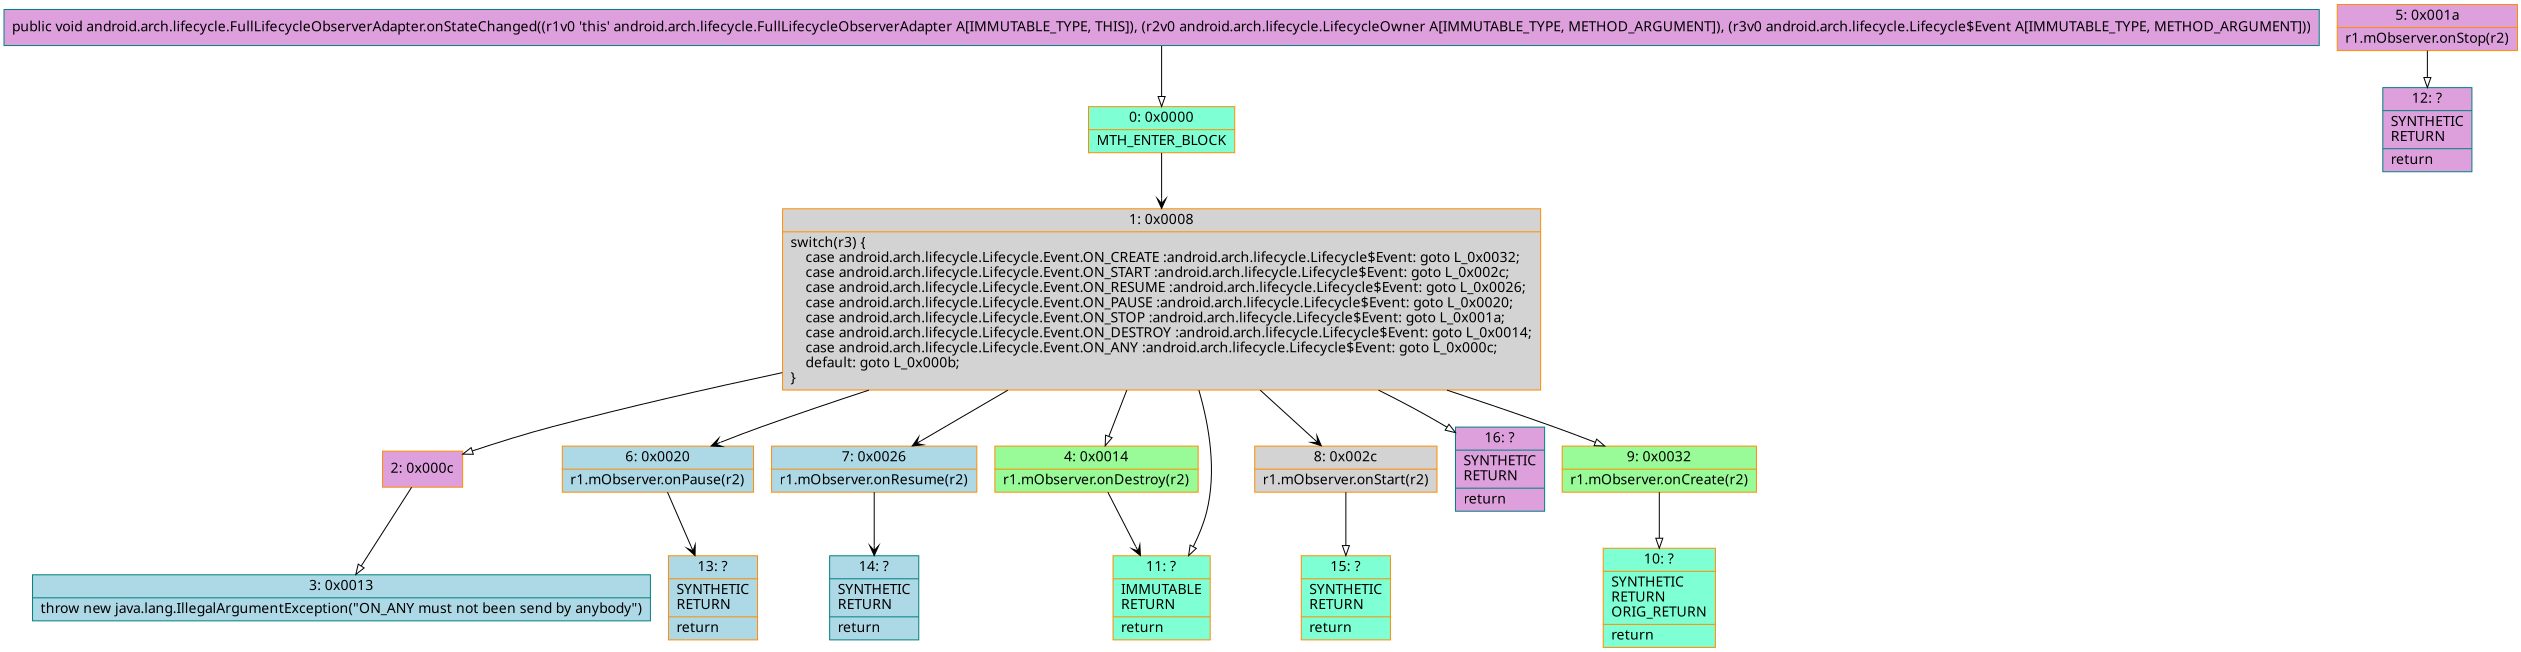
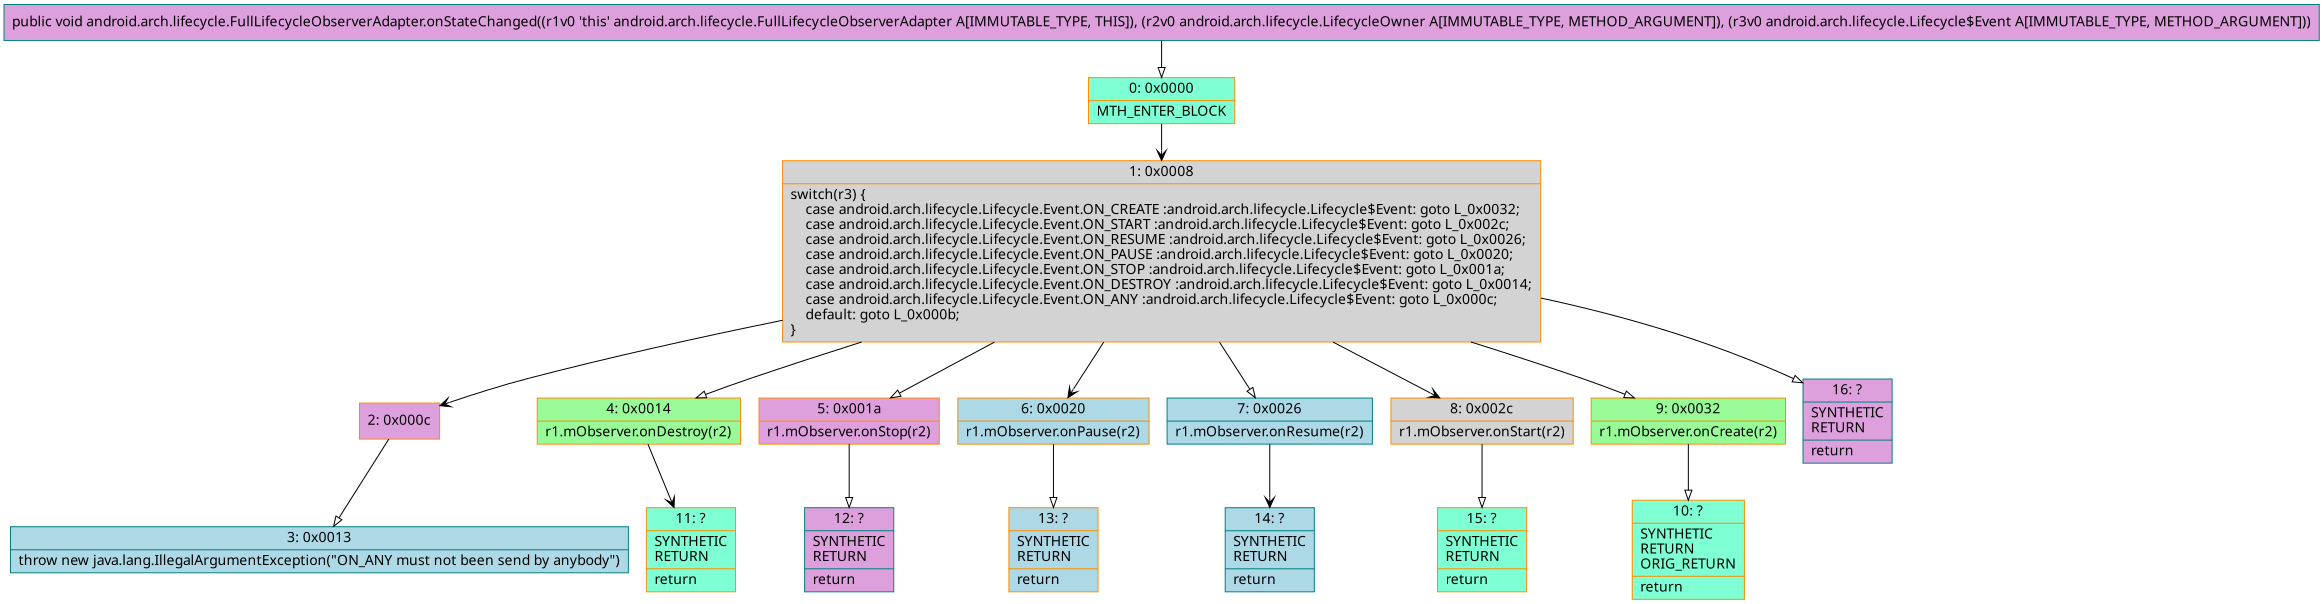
(626, 408) -> (615, 357)
(964, 415) -> (1235, 366)
(874, 469) -> (1270, 421)
(1211, 469) -> (947, 368)
(679, 519) -> (1053, 471)
(1162, 590) -> (691, 542)
